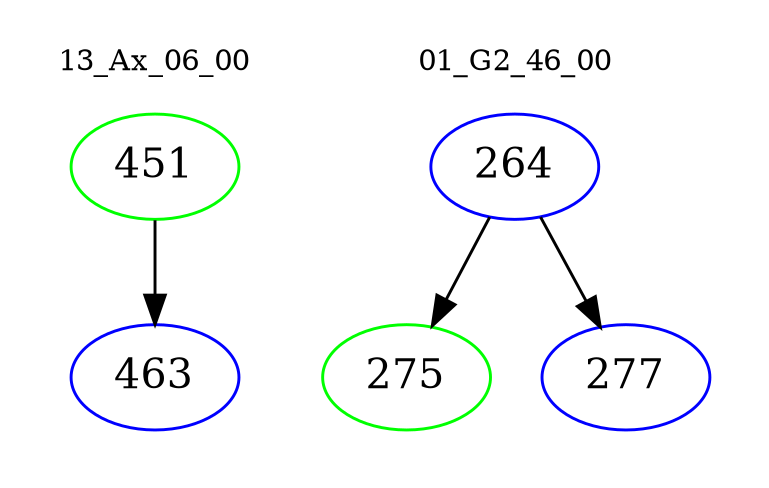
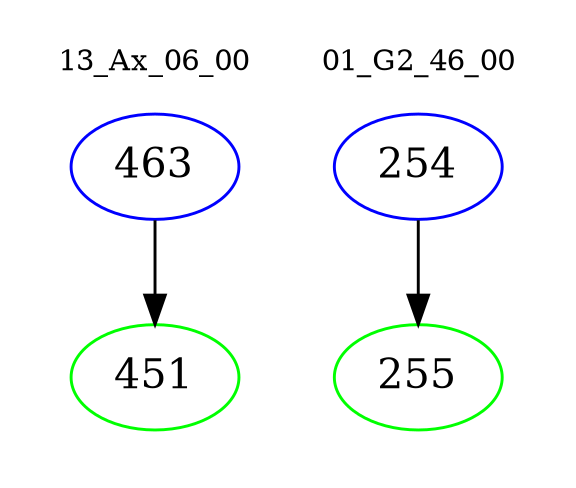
(515, 167) -> (418, 167)
(155, 258) -> (155, 258)
(407, 377) -> (418, 377)
(626, 377) -> none
